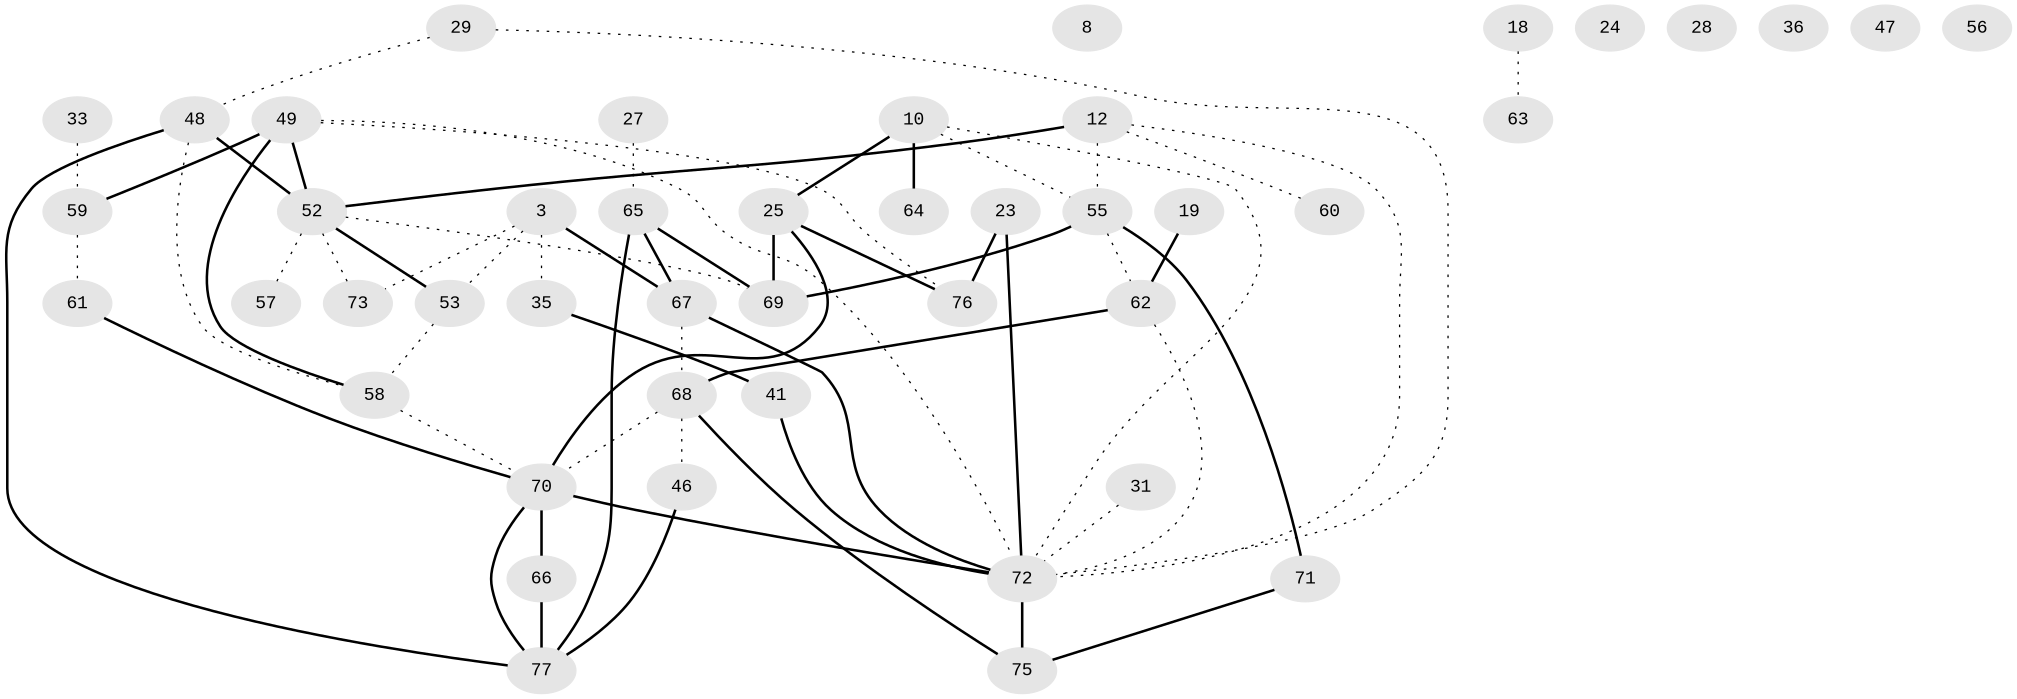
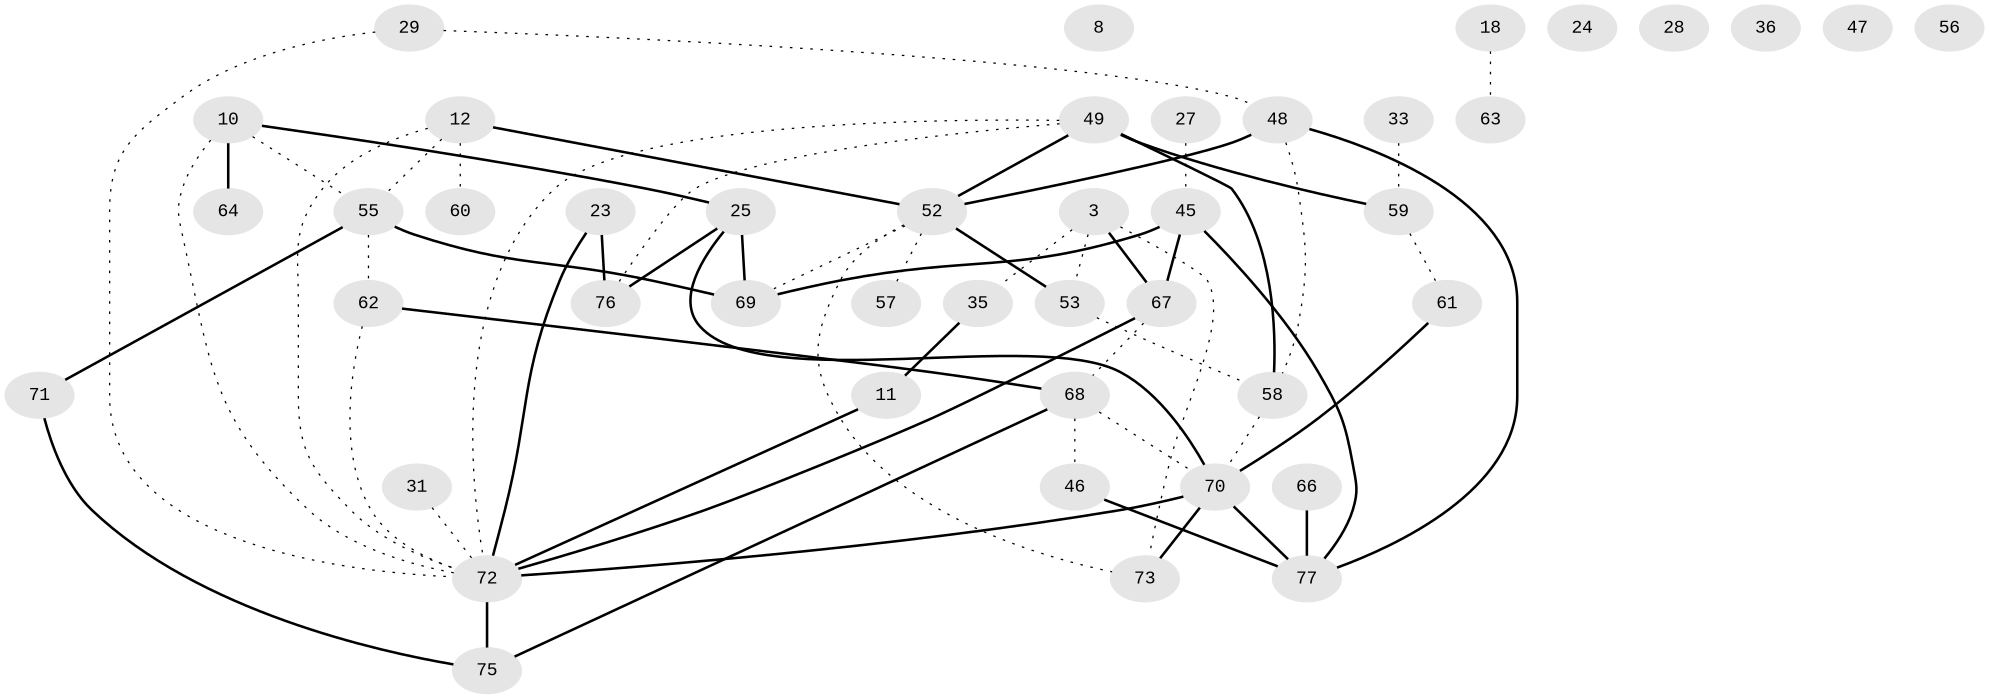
(633, 212) -> (1186, 212)
(1189, 212) -> none
(776, 395) -> (886, 395)
(542, 533) -> (1177, 537)
